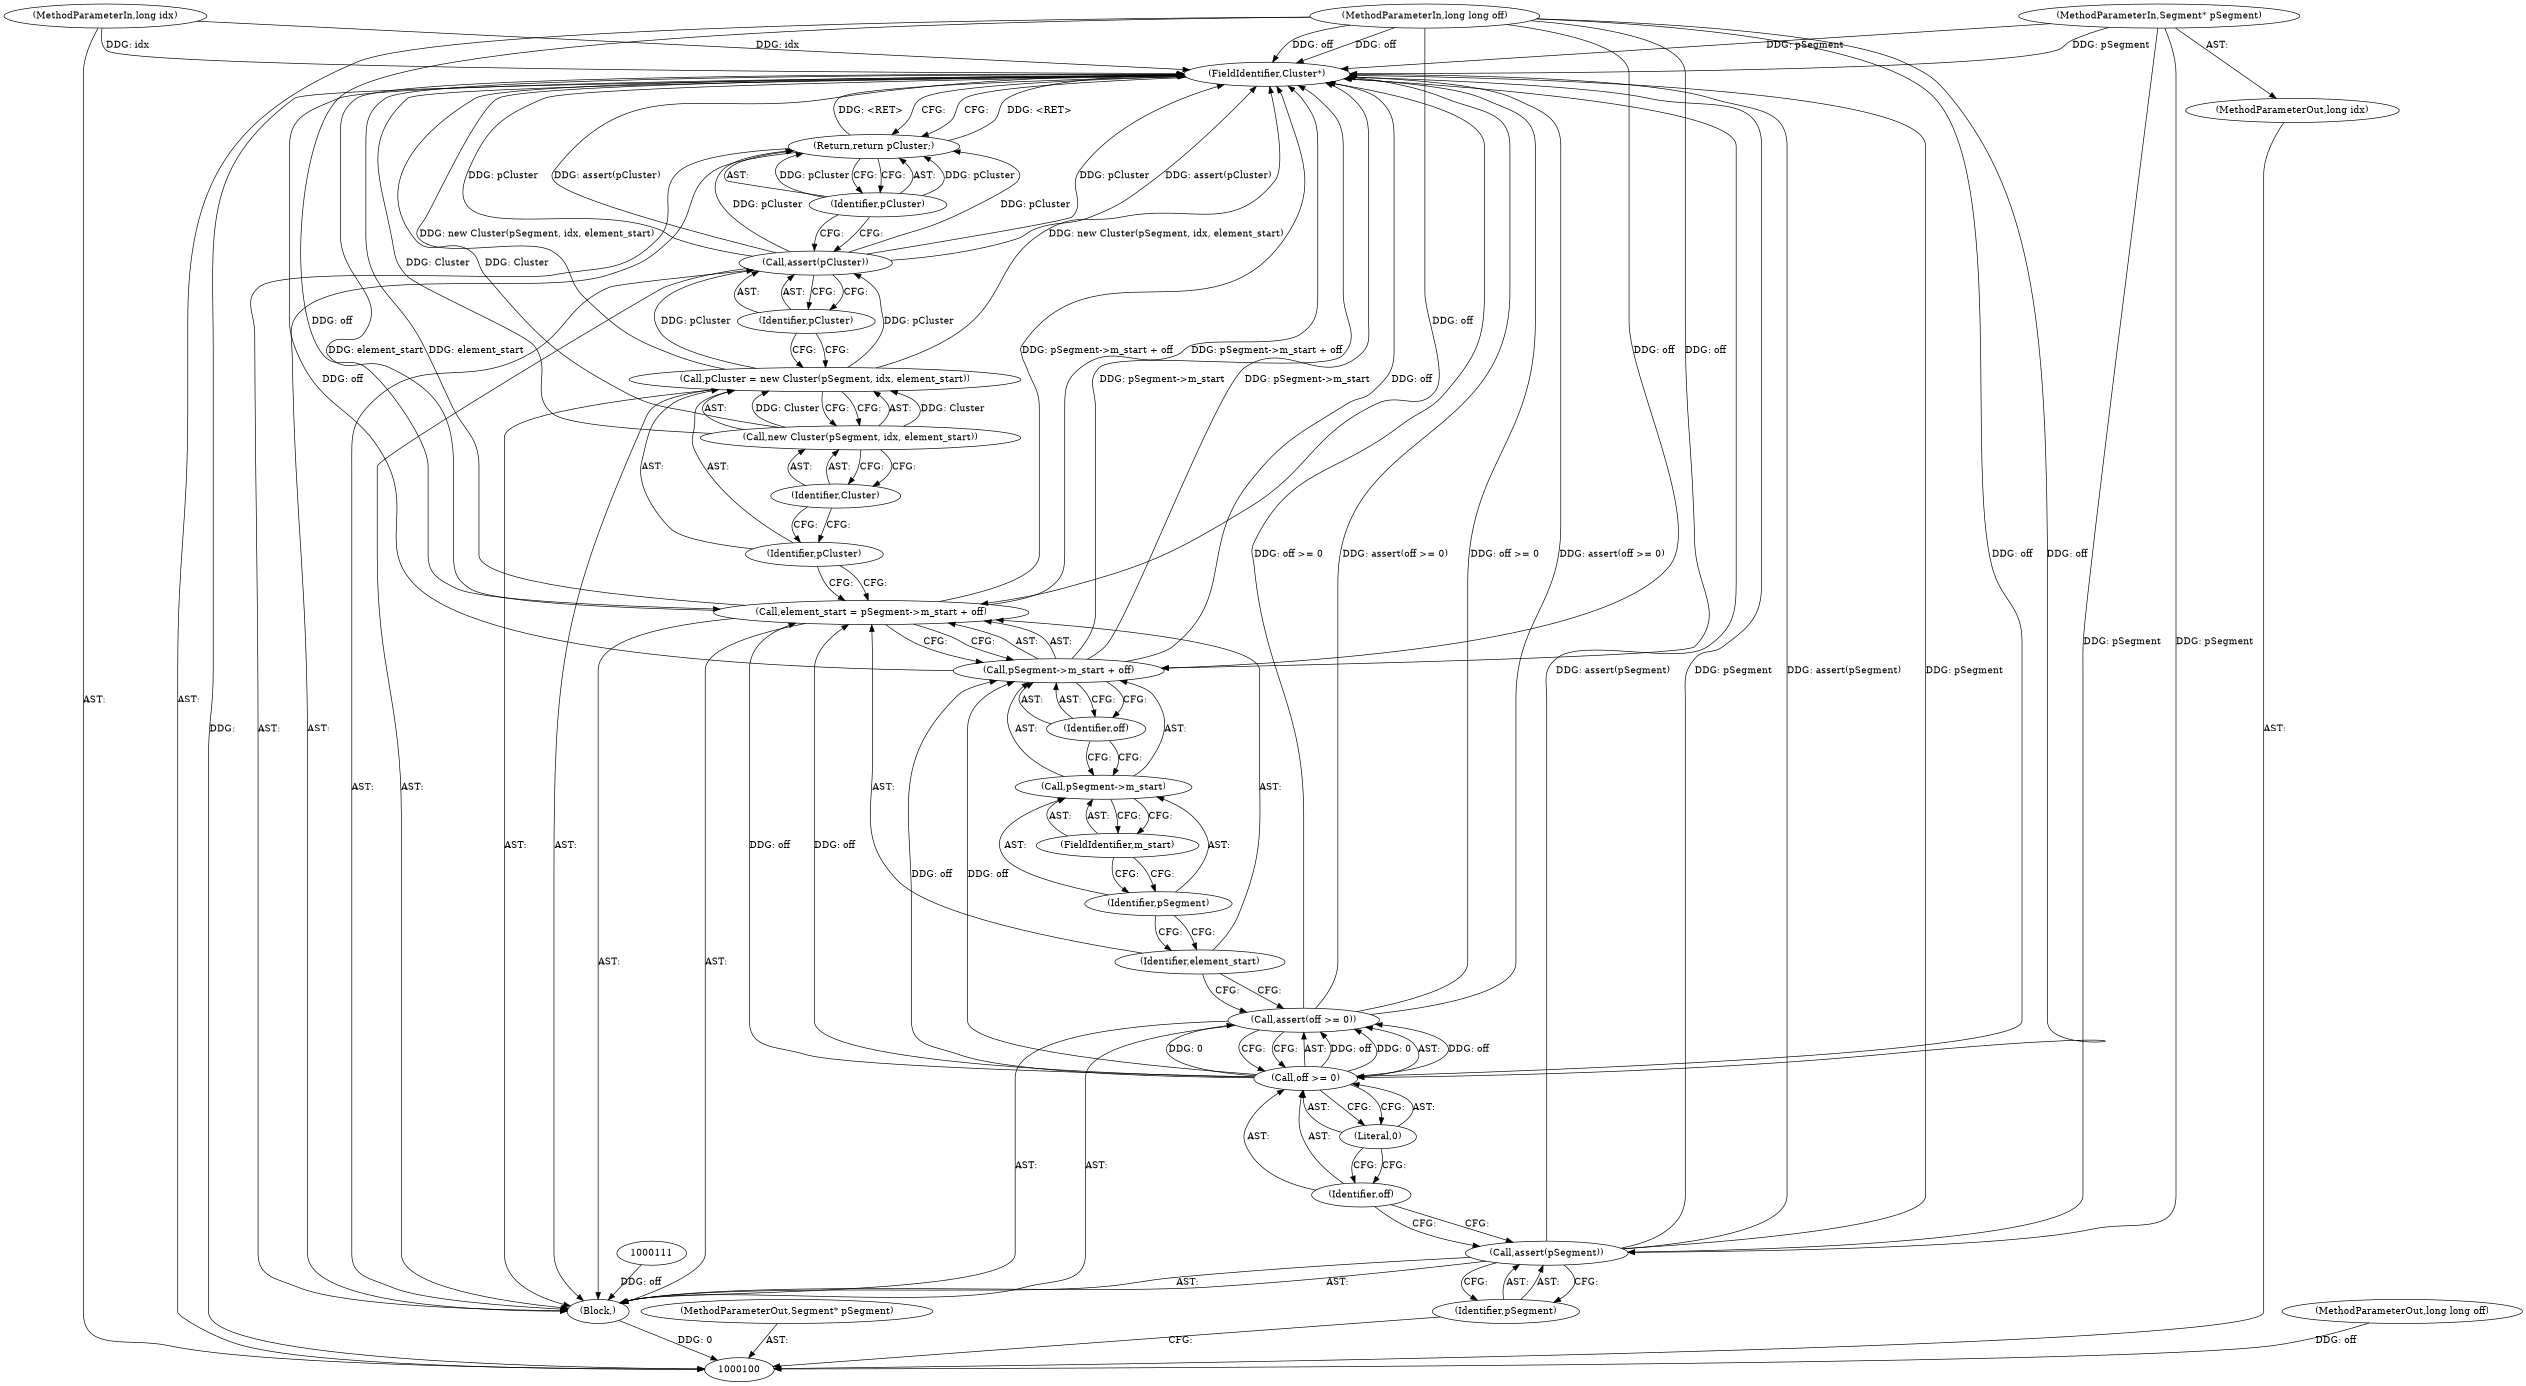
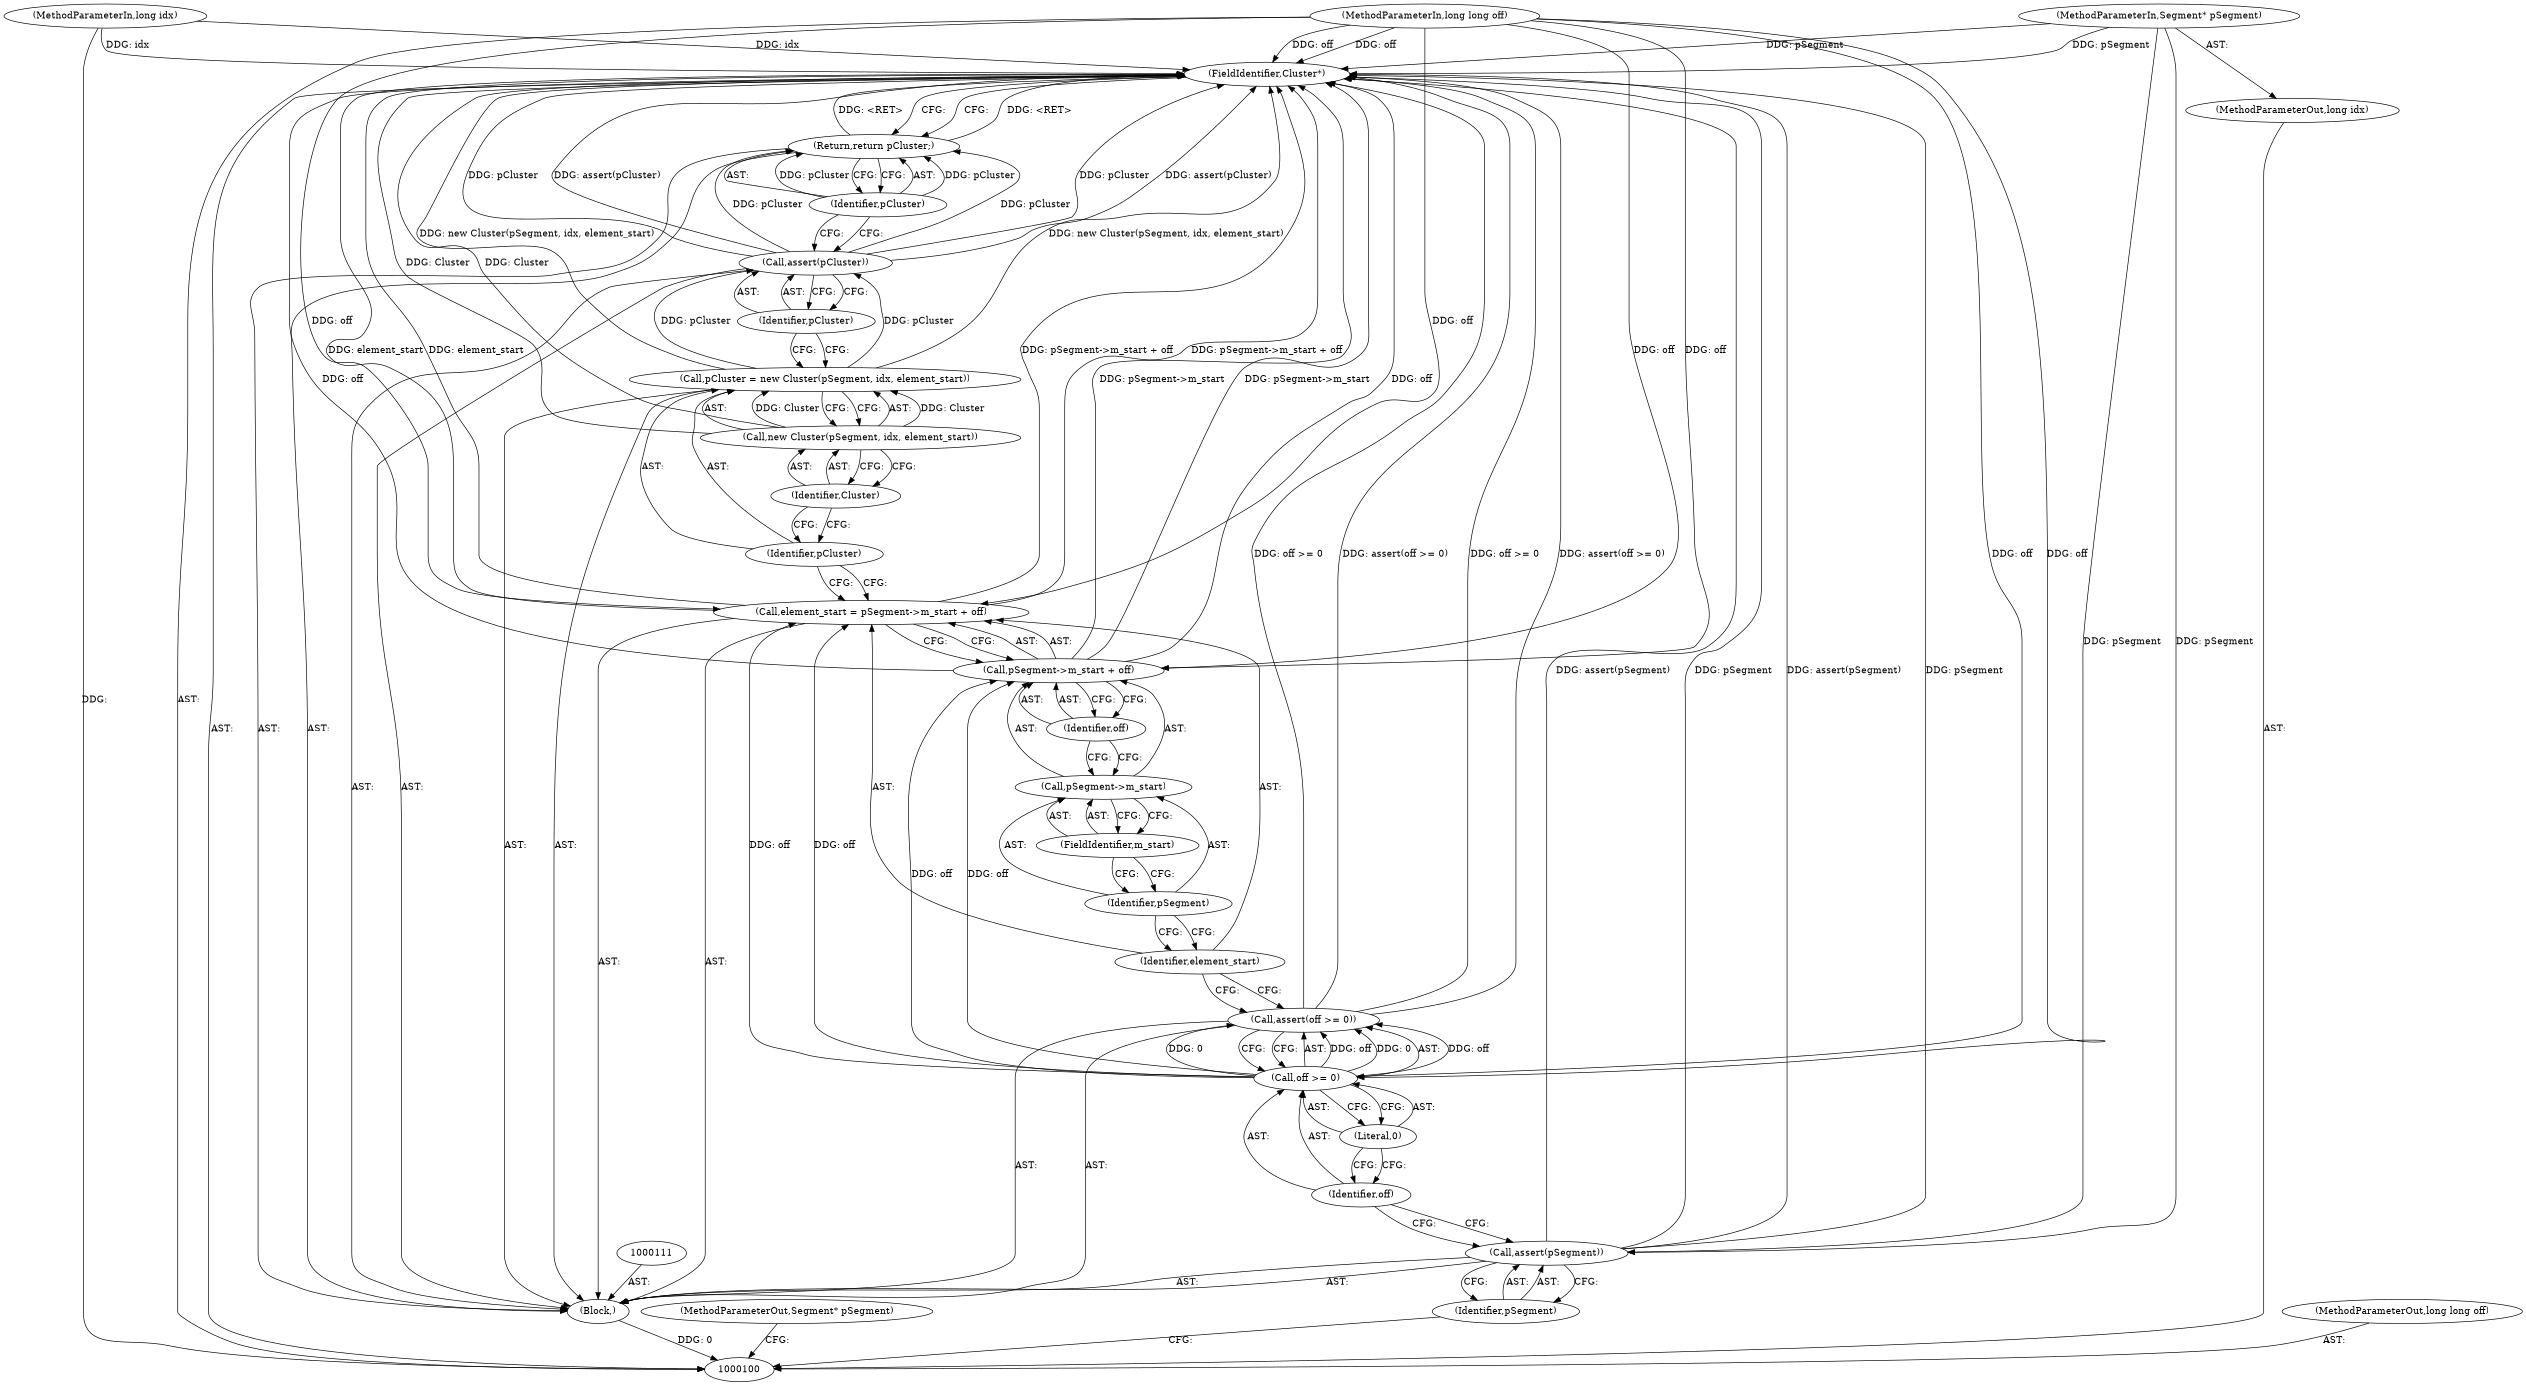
(96, 700) -> (96, 700)
(224, 729) -> (224, 729)
(641, 1282) -> (641, 1282)
(779, 1341) -> (779, 1341)
(2336, 1341) -> (2336, 1341)
